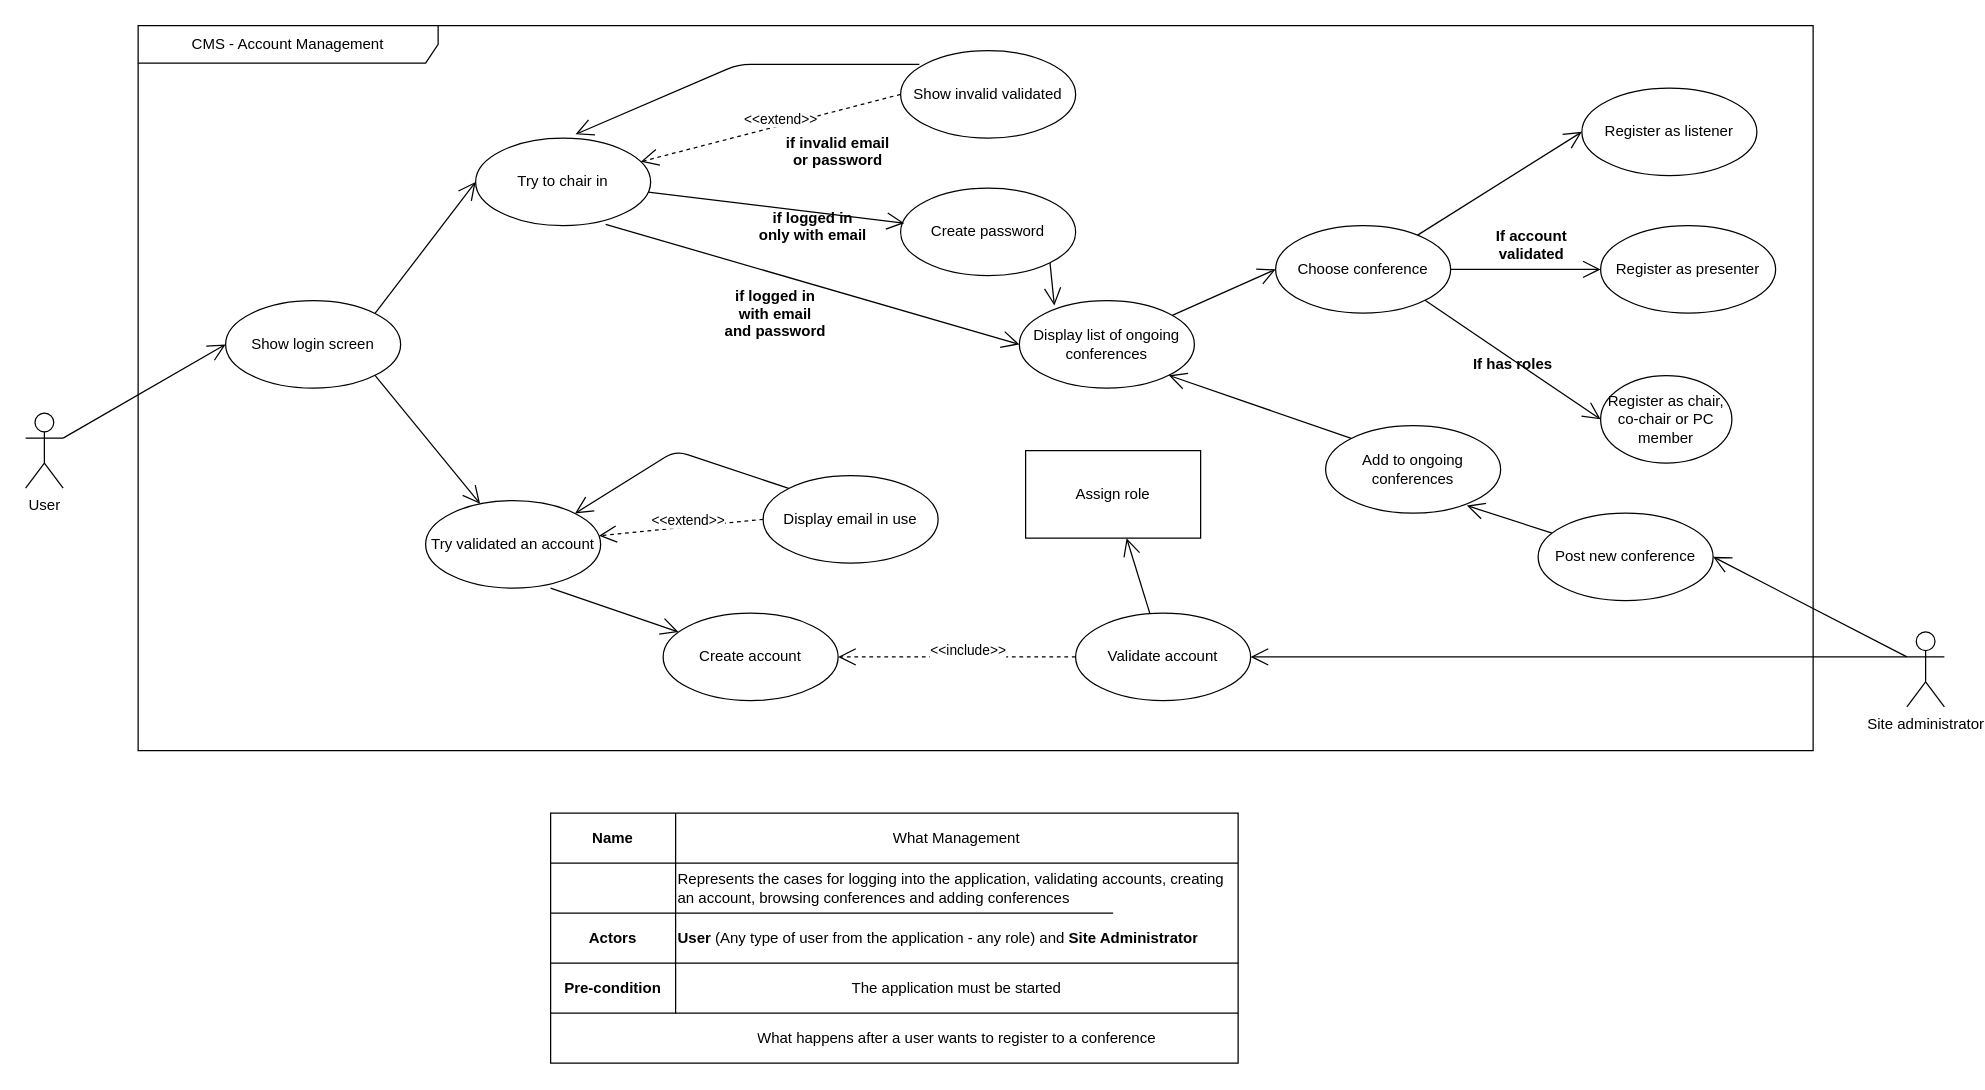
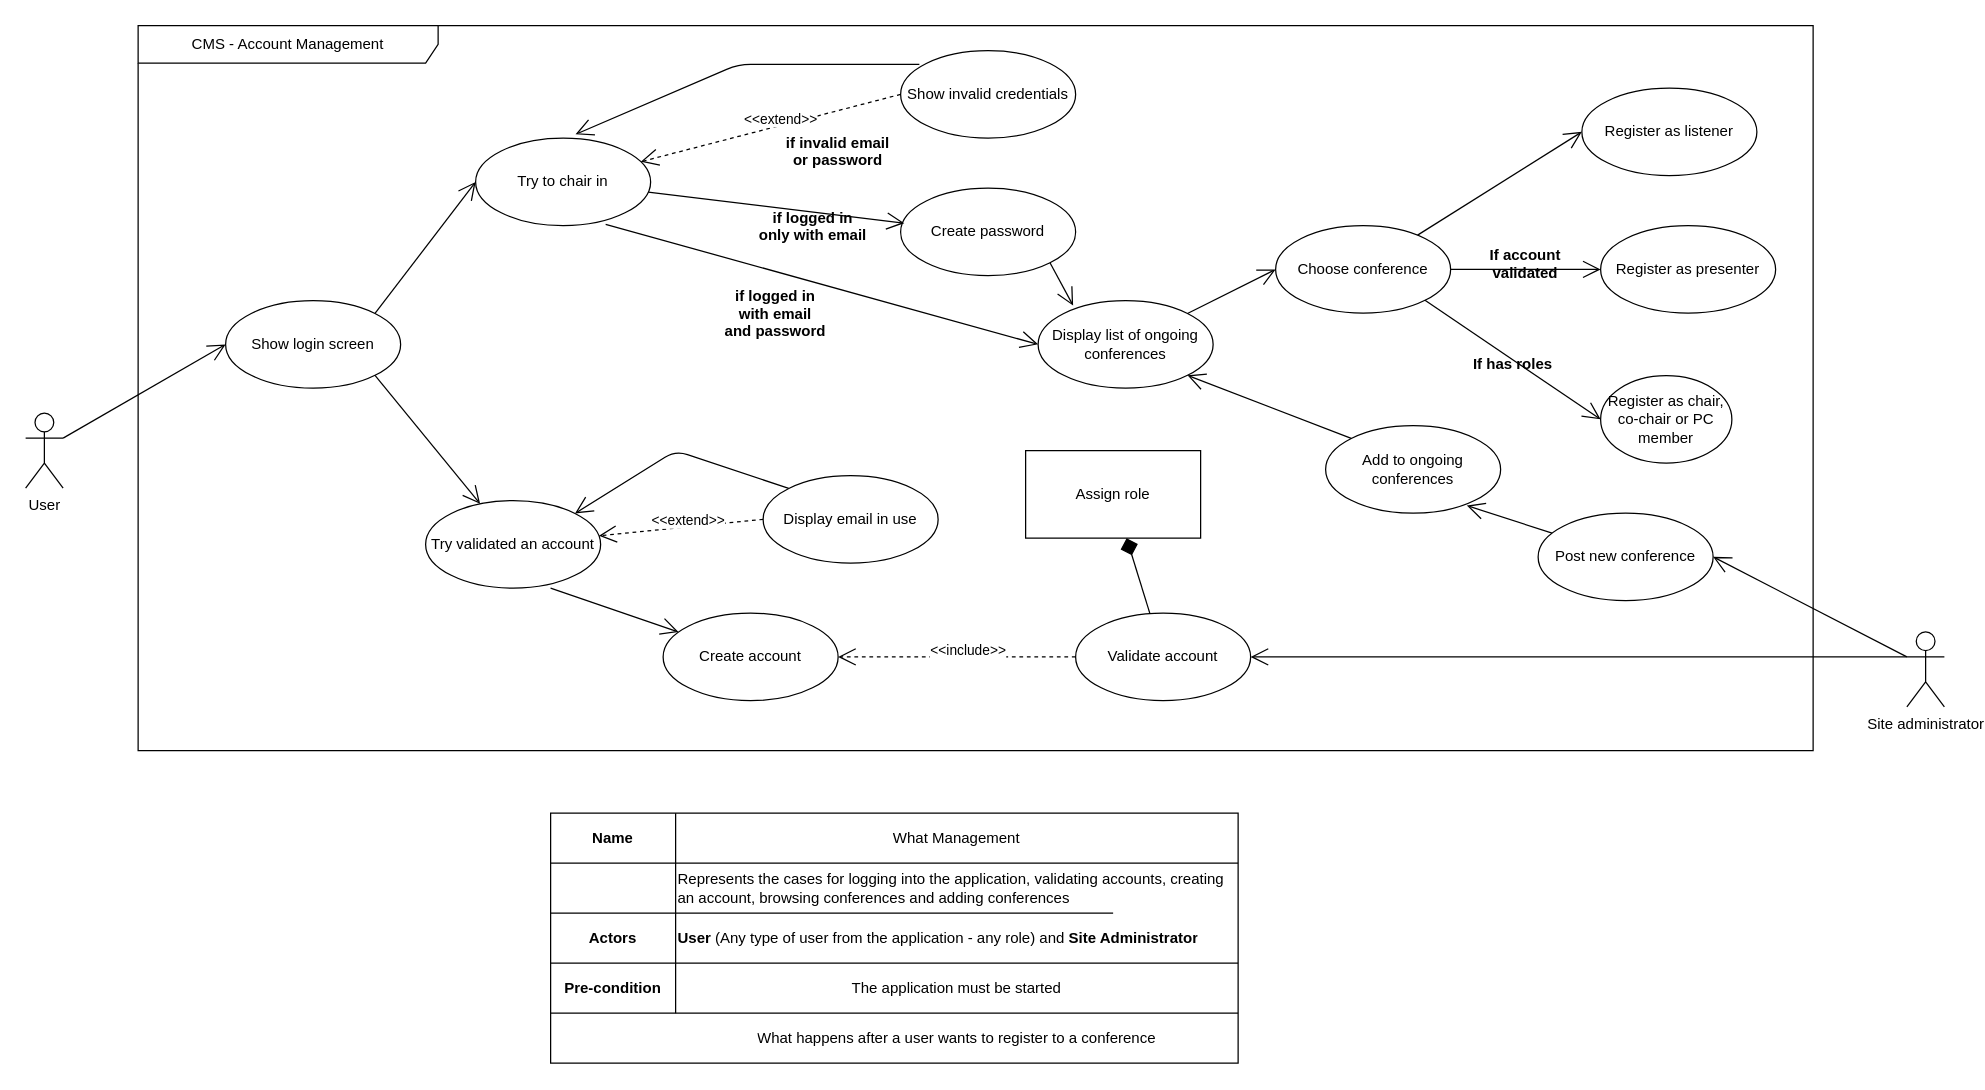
(988, 94) -> (988, 94)
(1532, 244) -> (1526, 263)
(1107, 344) -> (1126, 344)
(1130, 548) -> (1132, 555)
